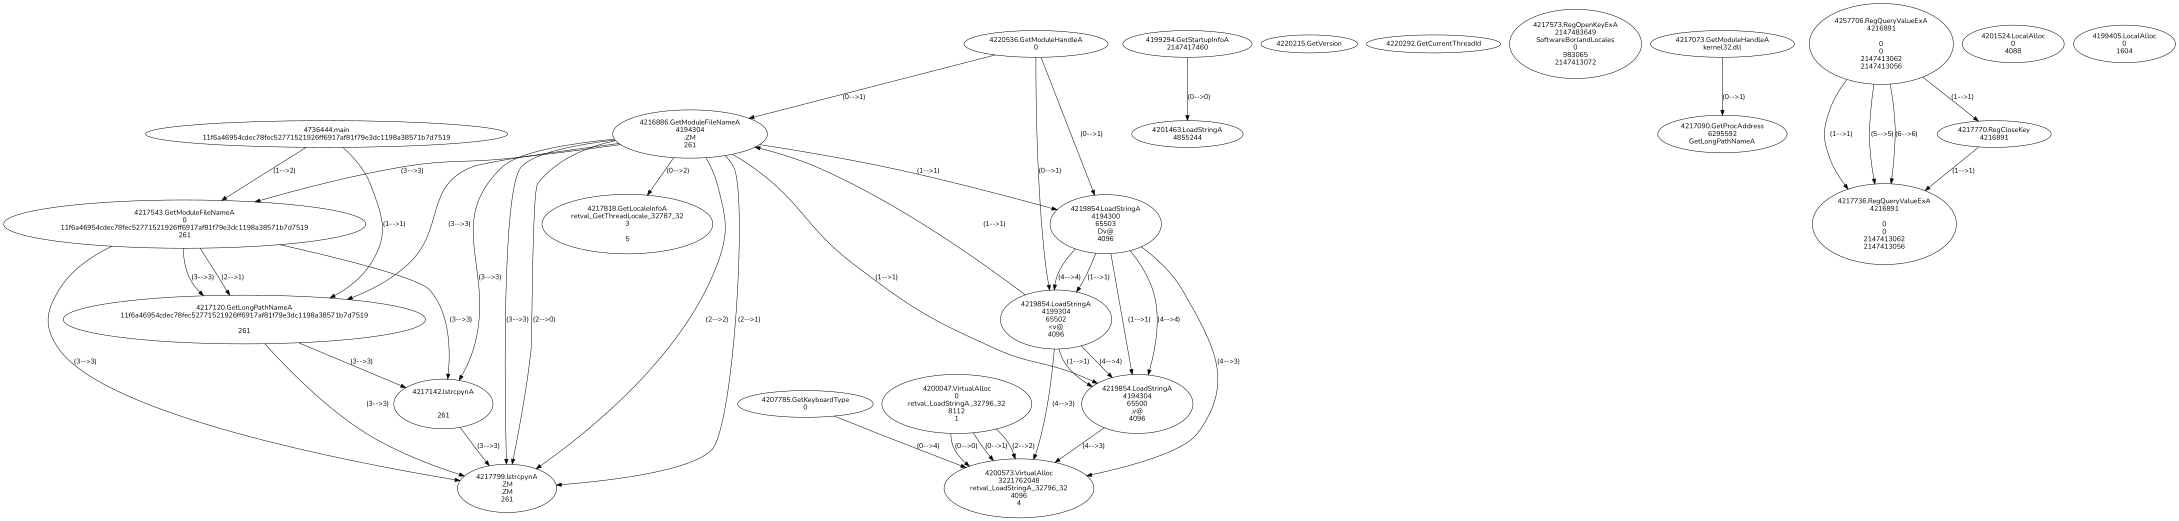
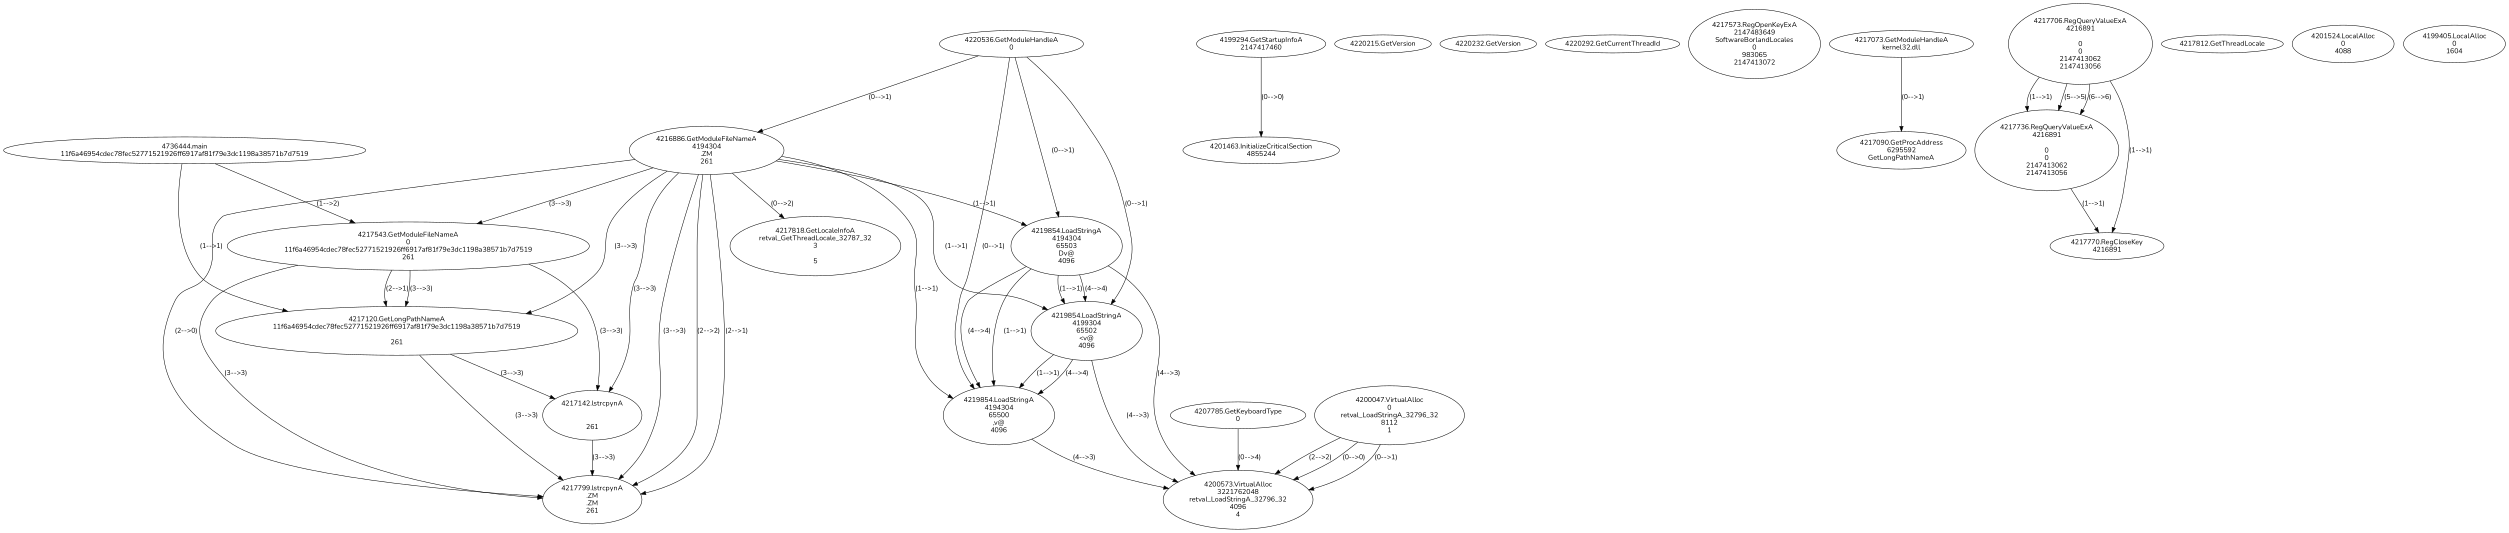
none -> (1488, 44)
(1881, 44) -> (2080, 44)
none -> (2222, 44)
(1187, 134) -> (1261, 150)
(1954, 167) -> (2083, 208)
(899, 210) -> (932, 215)
none -> (980, 223)
(1106, 224) -> (1067, 246)
